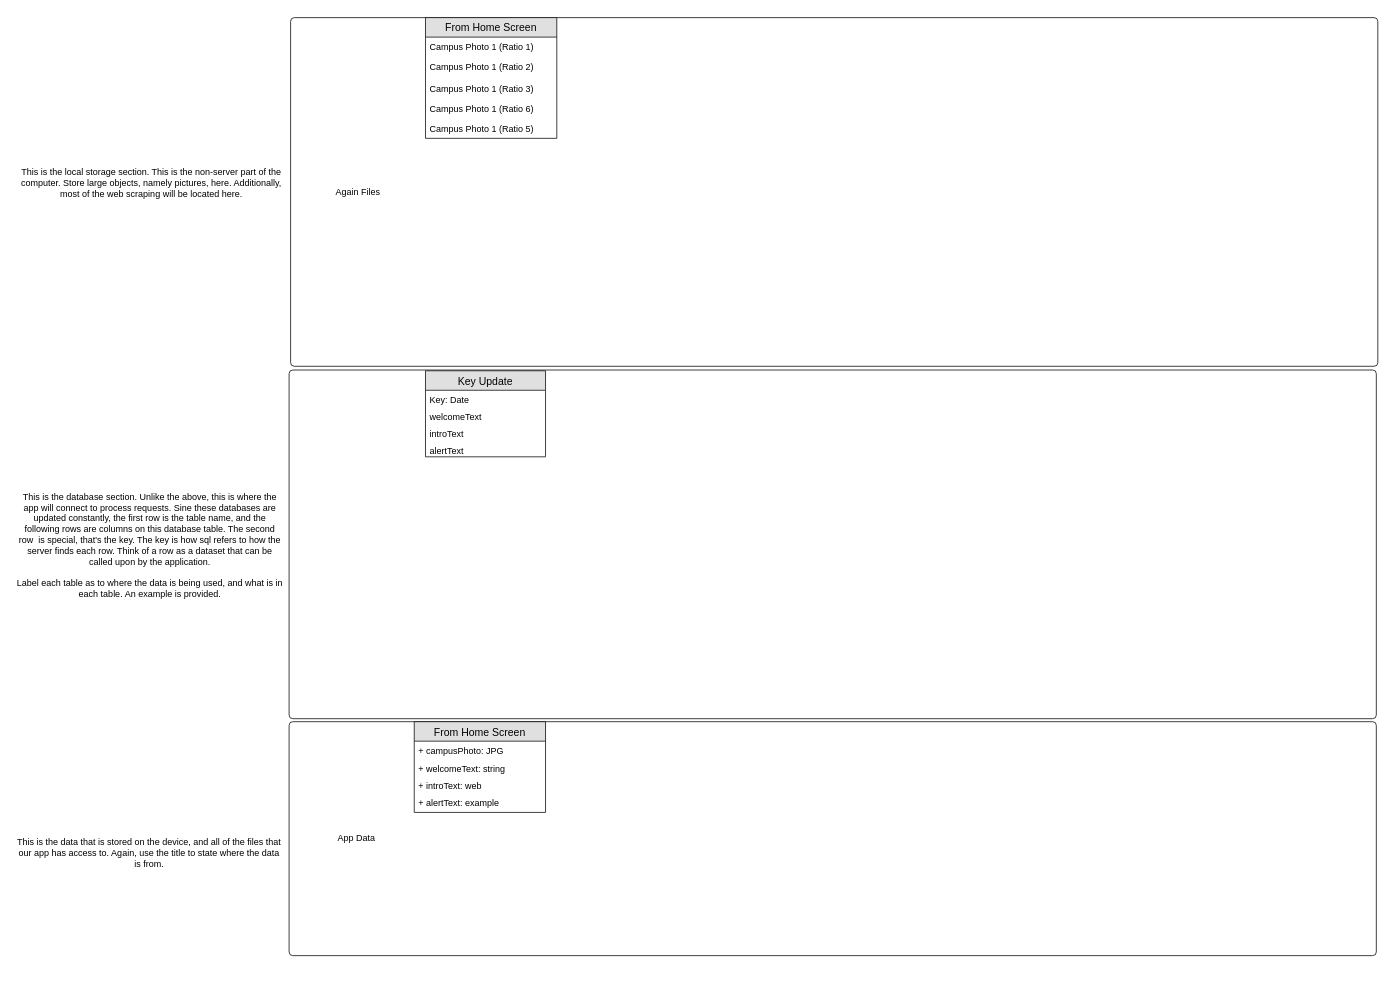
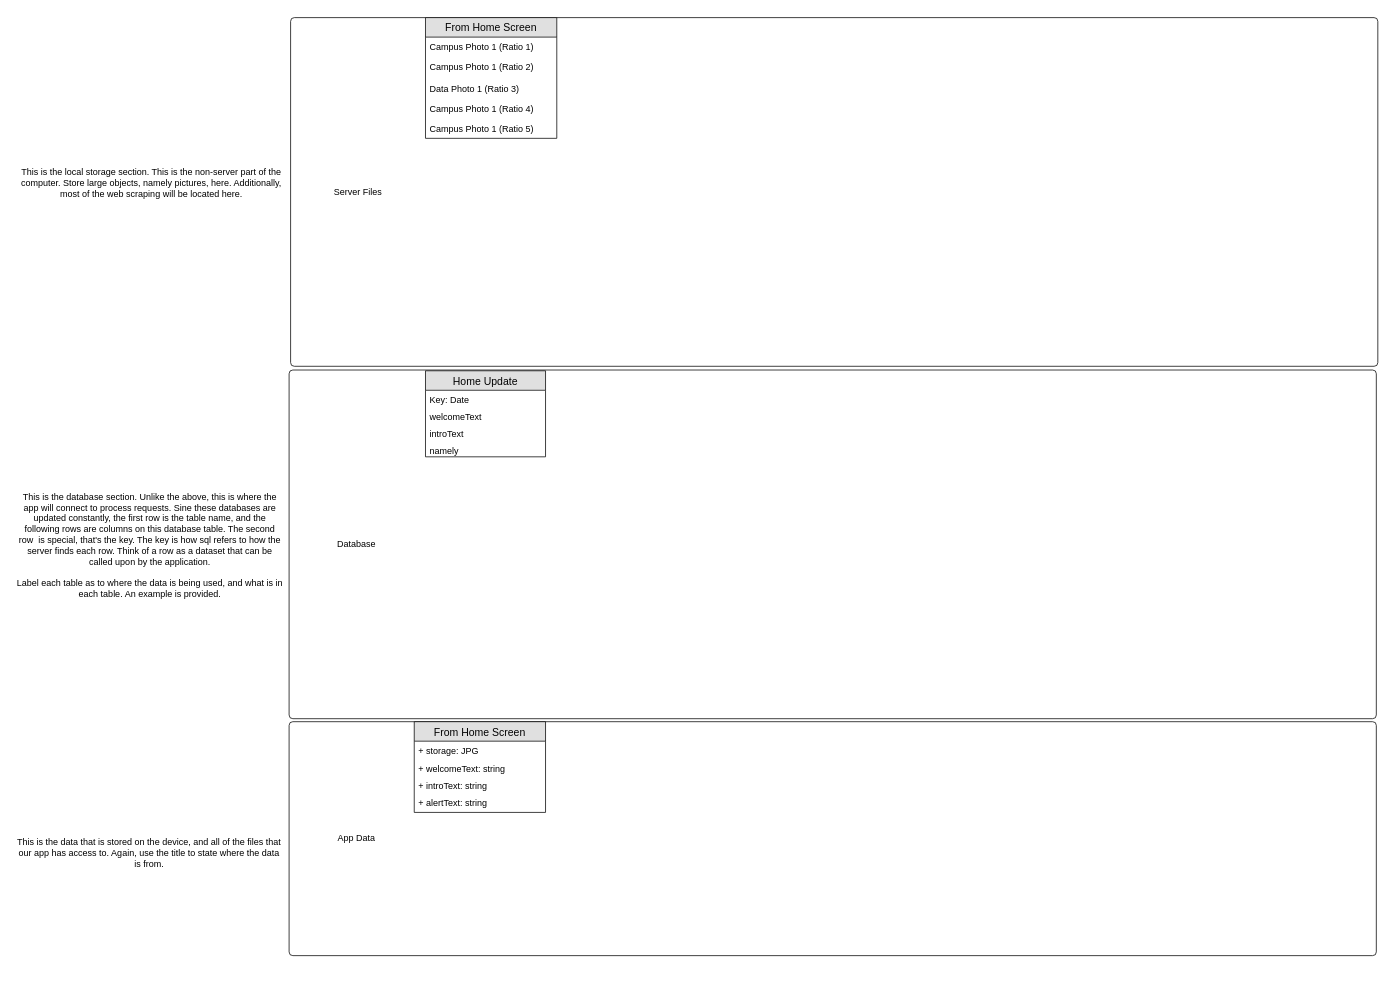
(484, 89) -> (479, 89)
(484, 109) -> (484, 109)
(358, 192) -> (358, 192)
(485, 381) -> (485, 381)
(451, 451) -> (444, 451)
none -> (357, 545)
(460, 752) -> (450, 752)
(454, 786) -> (460, 786)
(463, 803) -> (460, 803)
